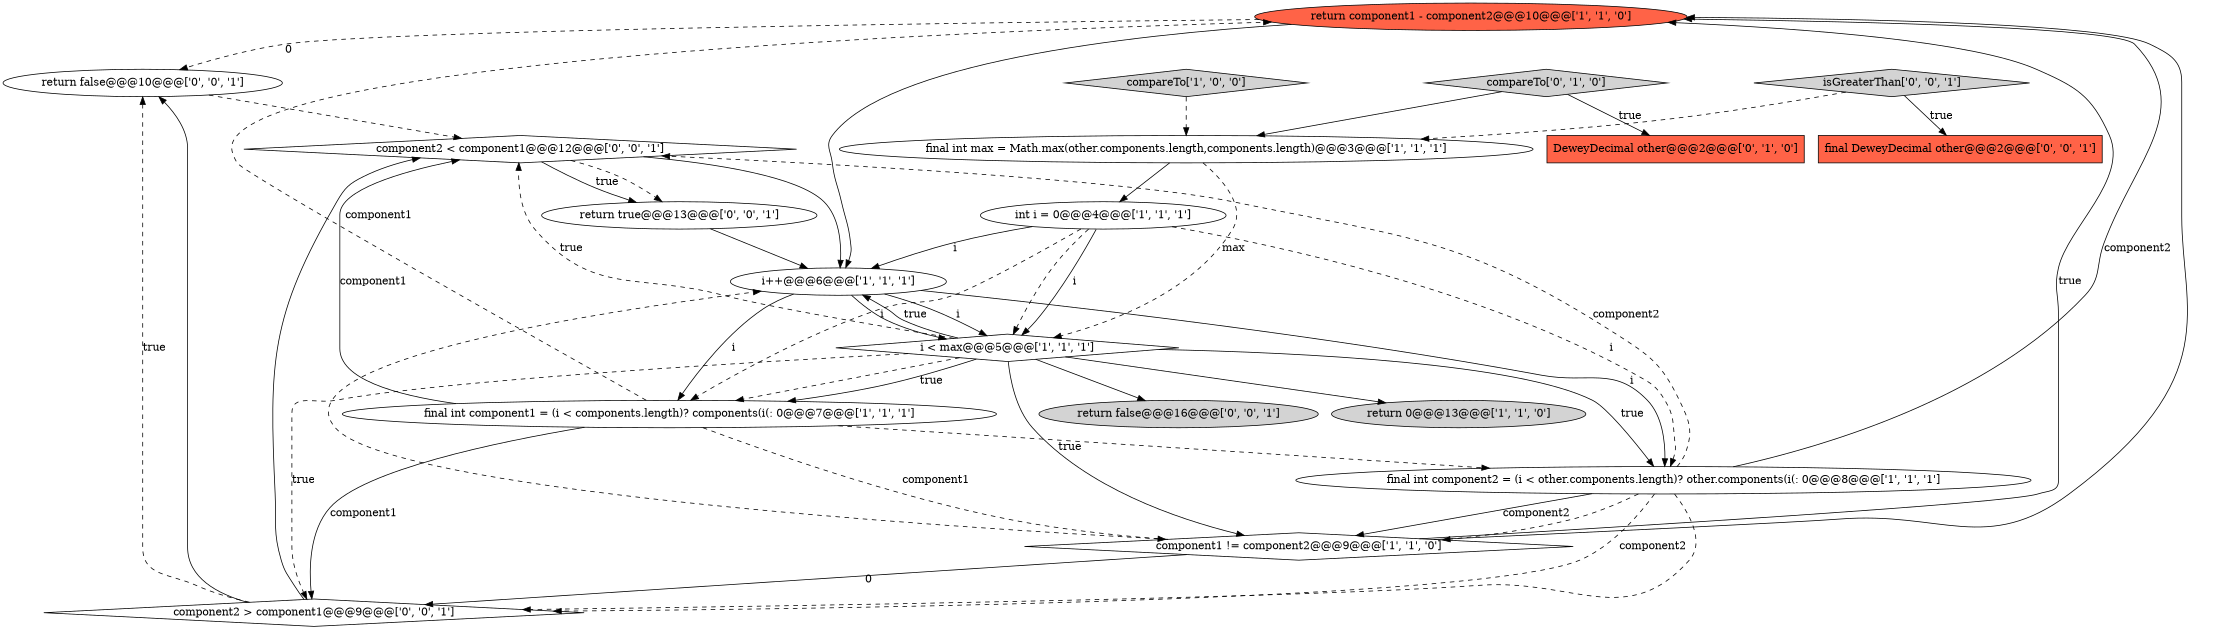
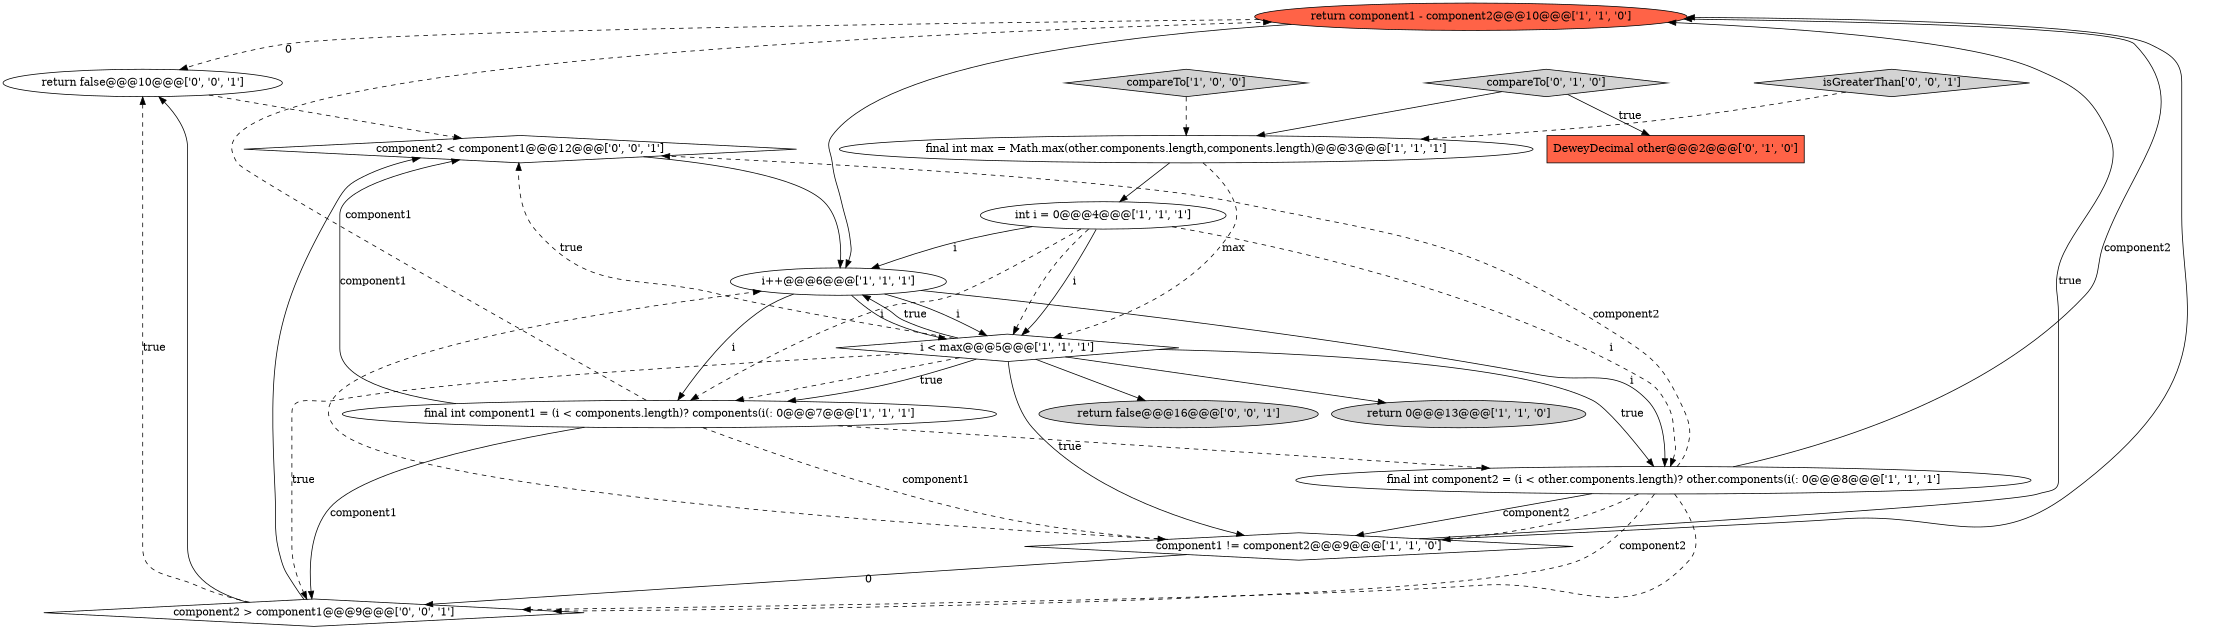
(1960, 149) -> none
(679, 215) -> none
